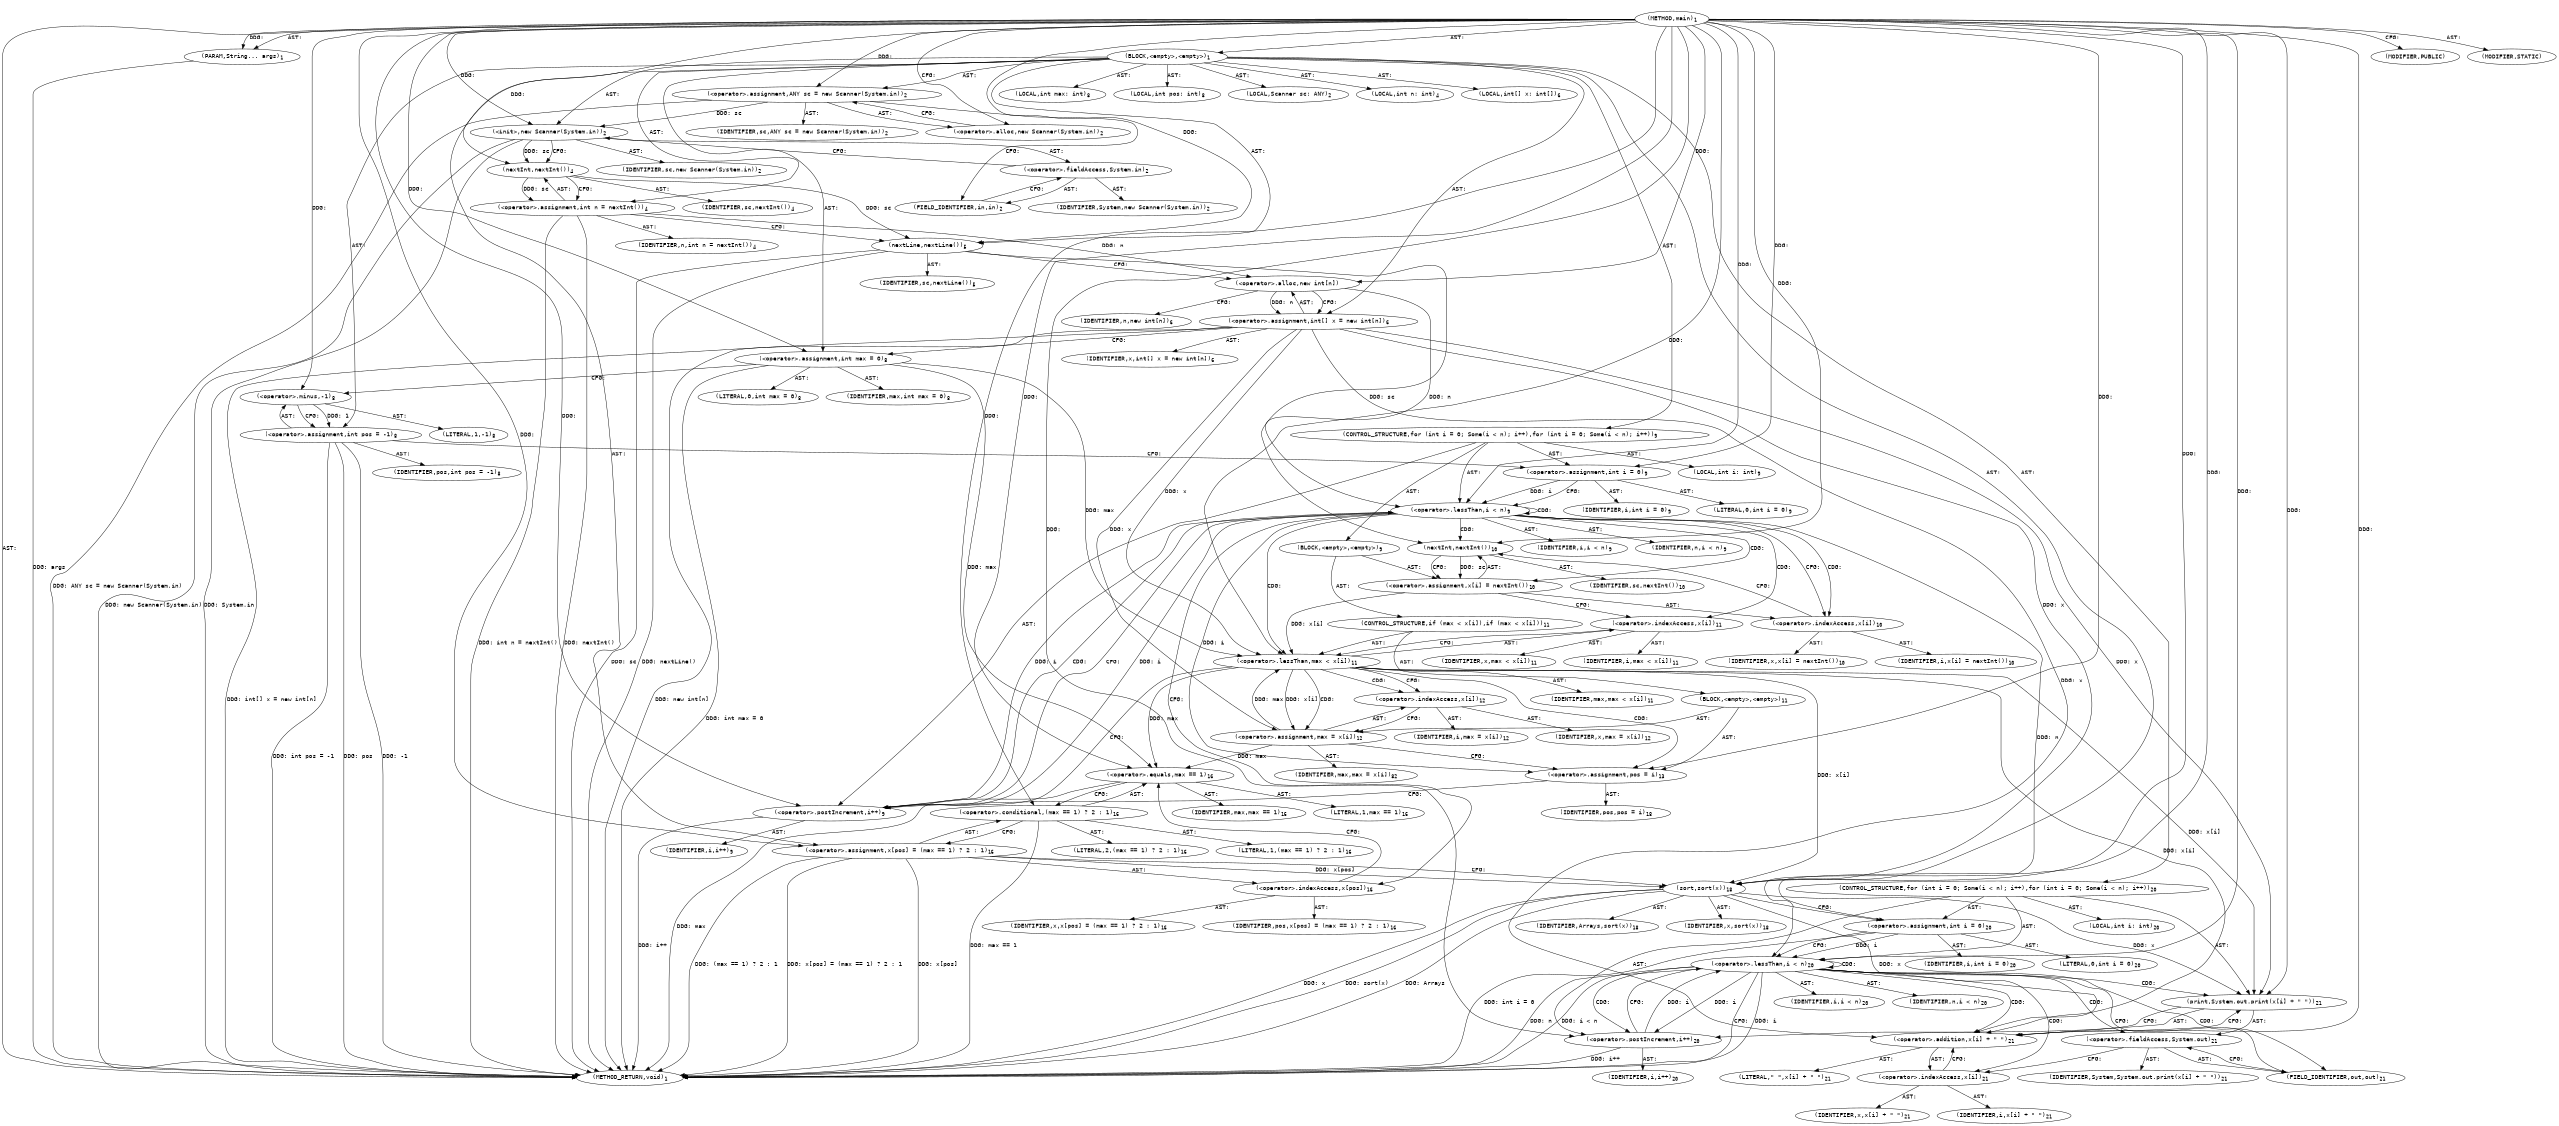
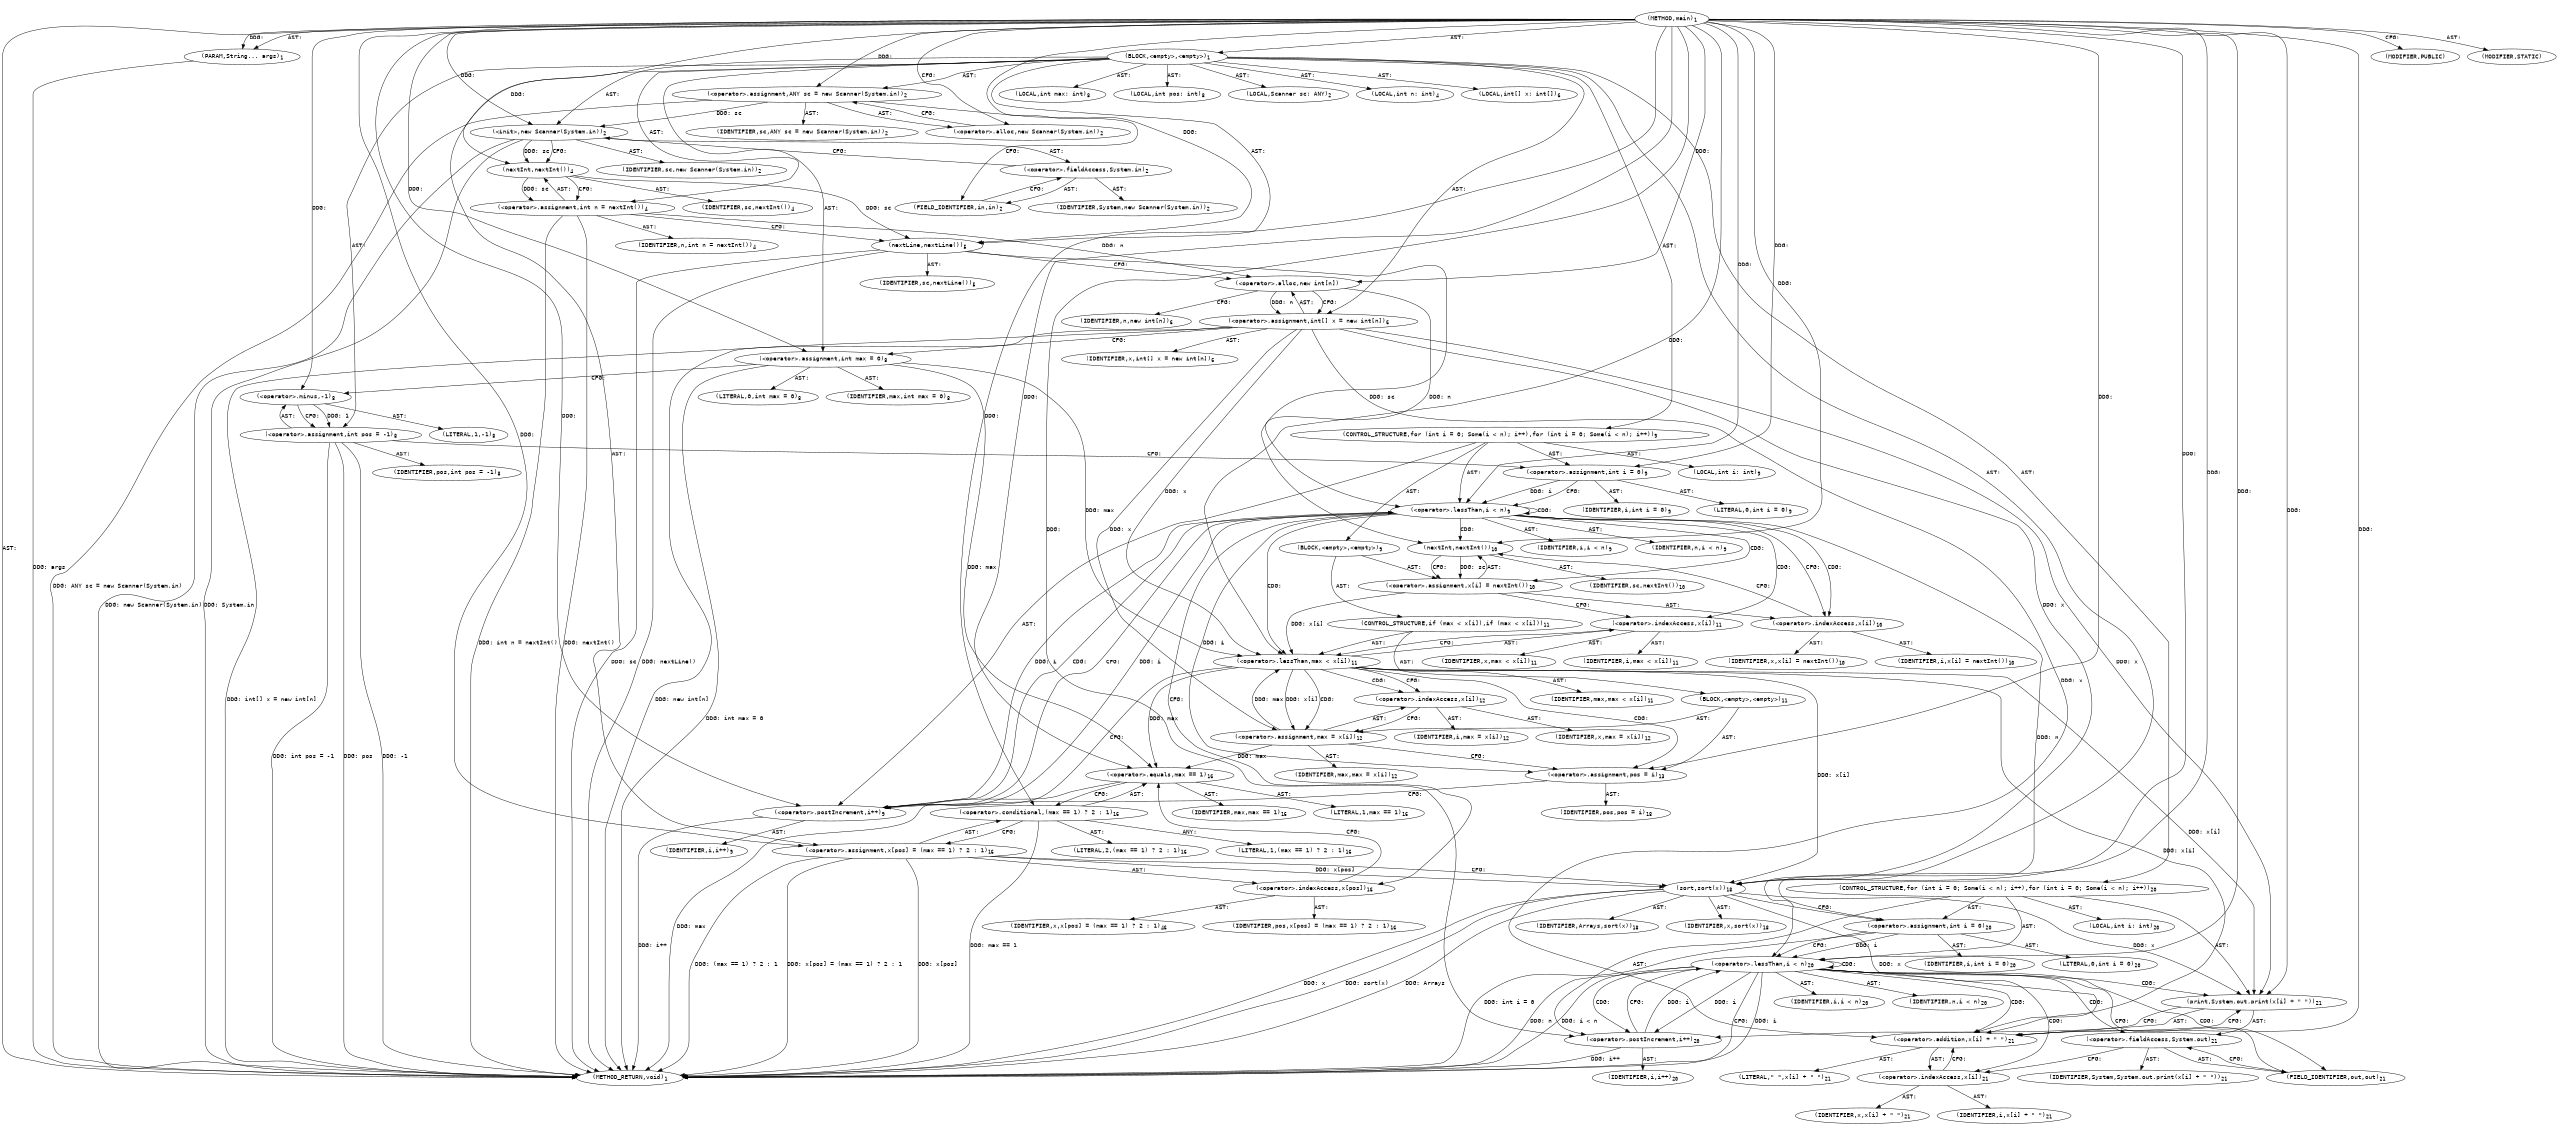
(1394, 775) -> (1394, 775)
(1192, 832) -> (1192, 832)
(1164, 926) -> (1164, 926)
